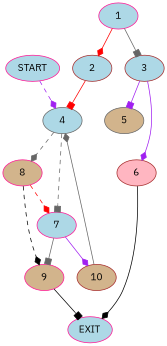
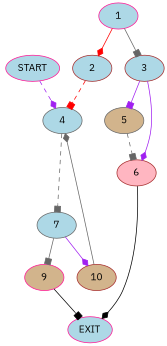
(79, 91) -> (79, 91)
none -> (129, 143)
(23, 173) -> none
(57, 225) -> (57, 225)
